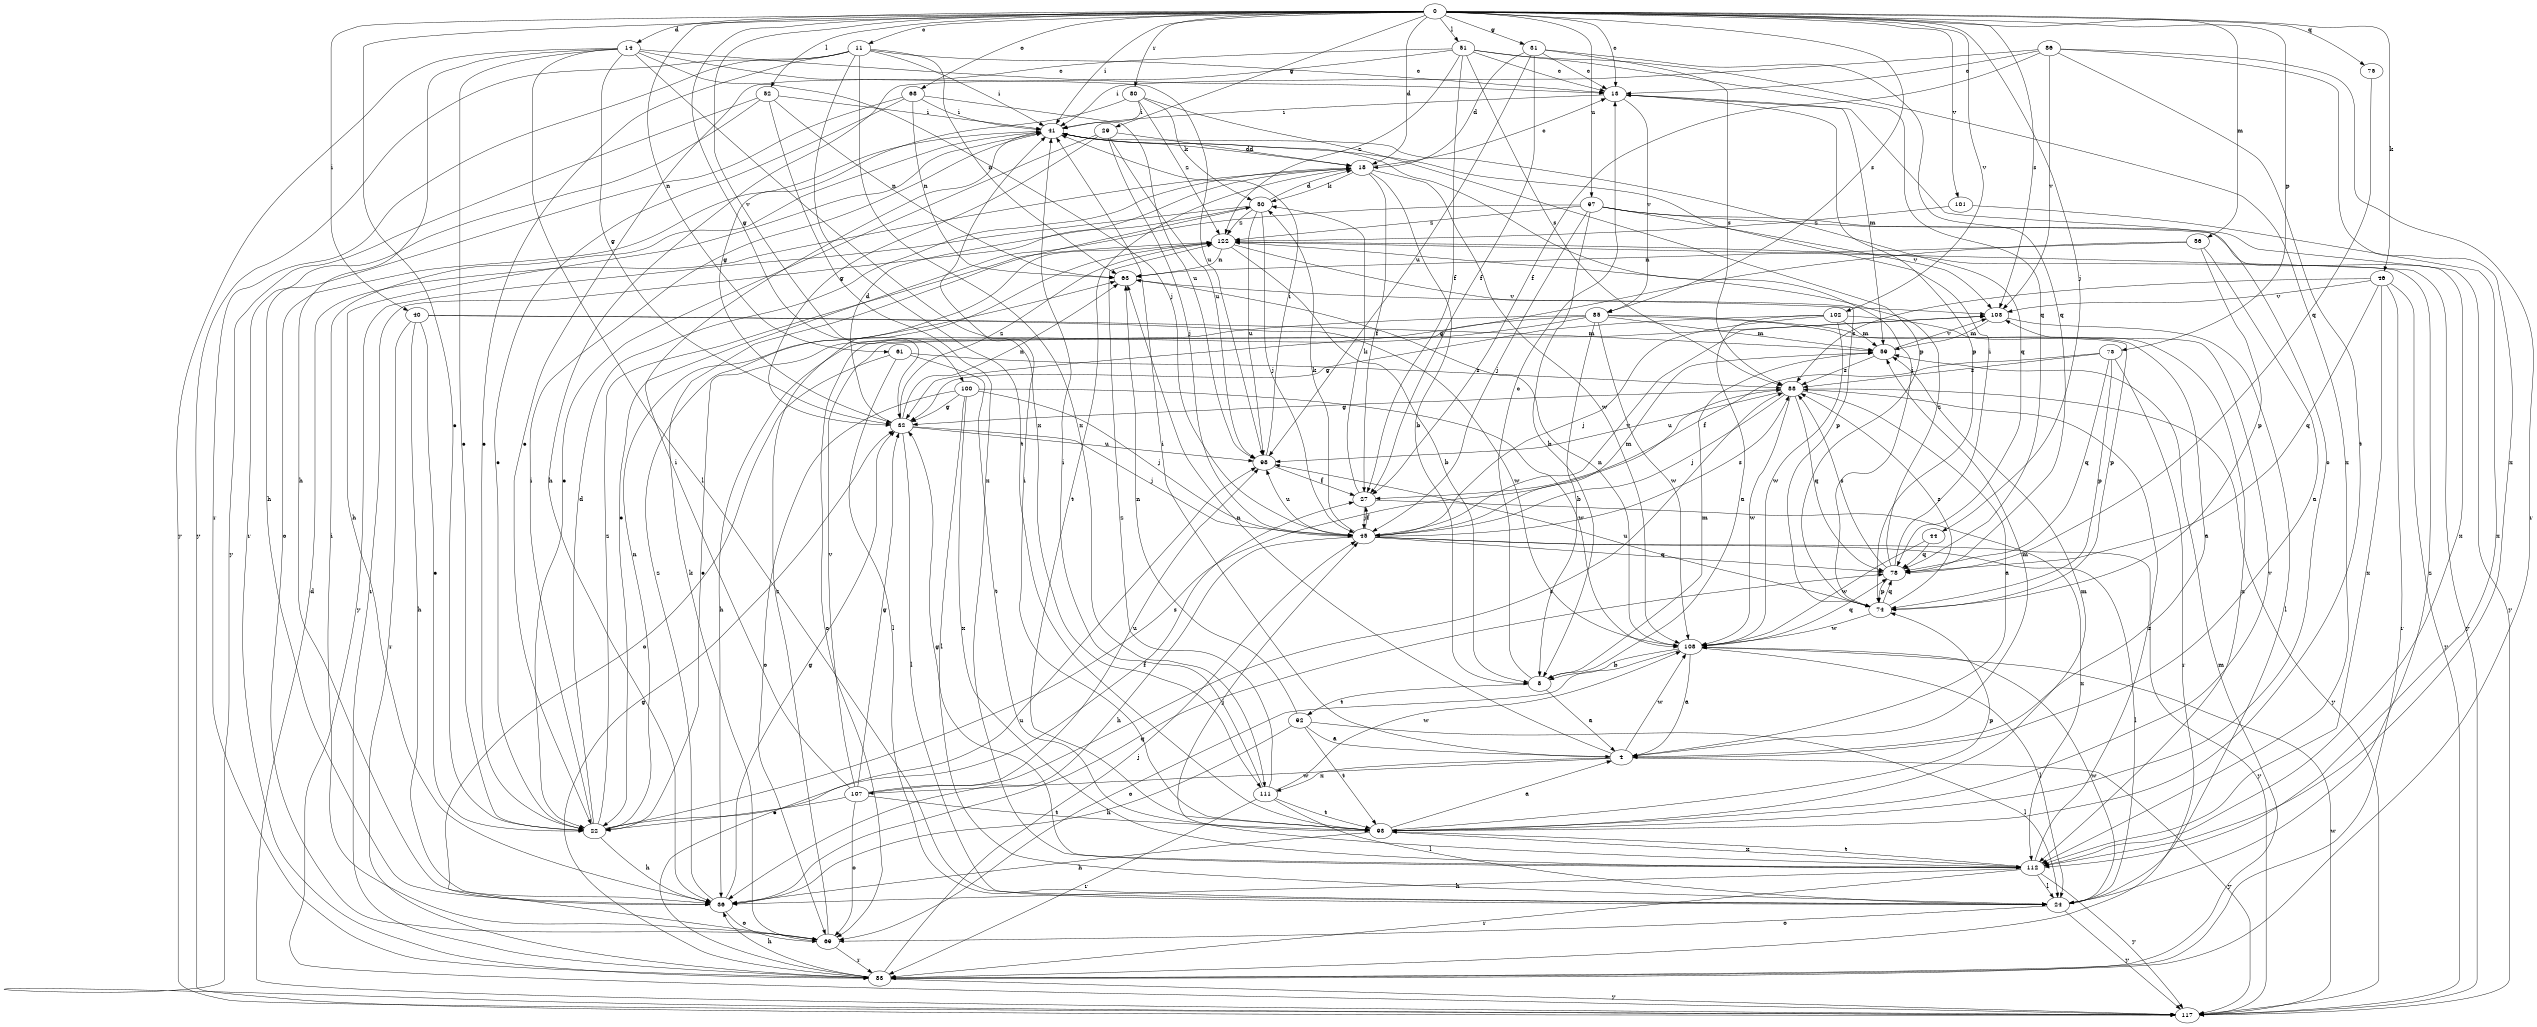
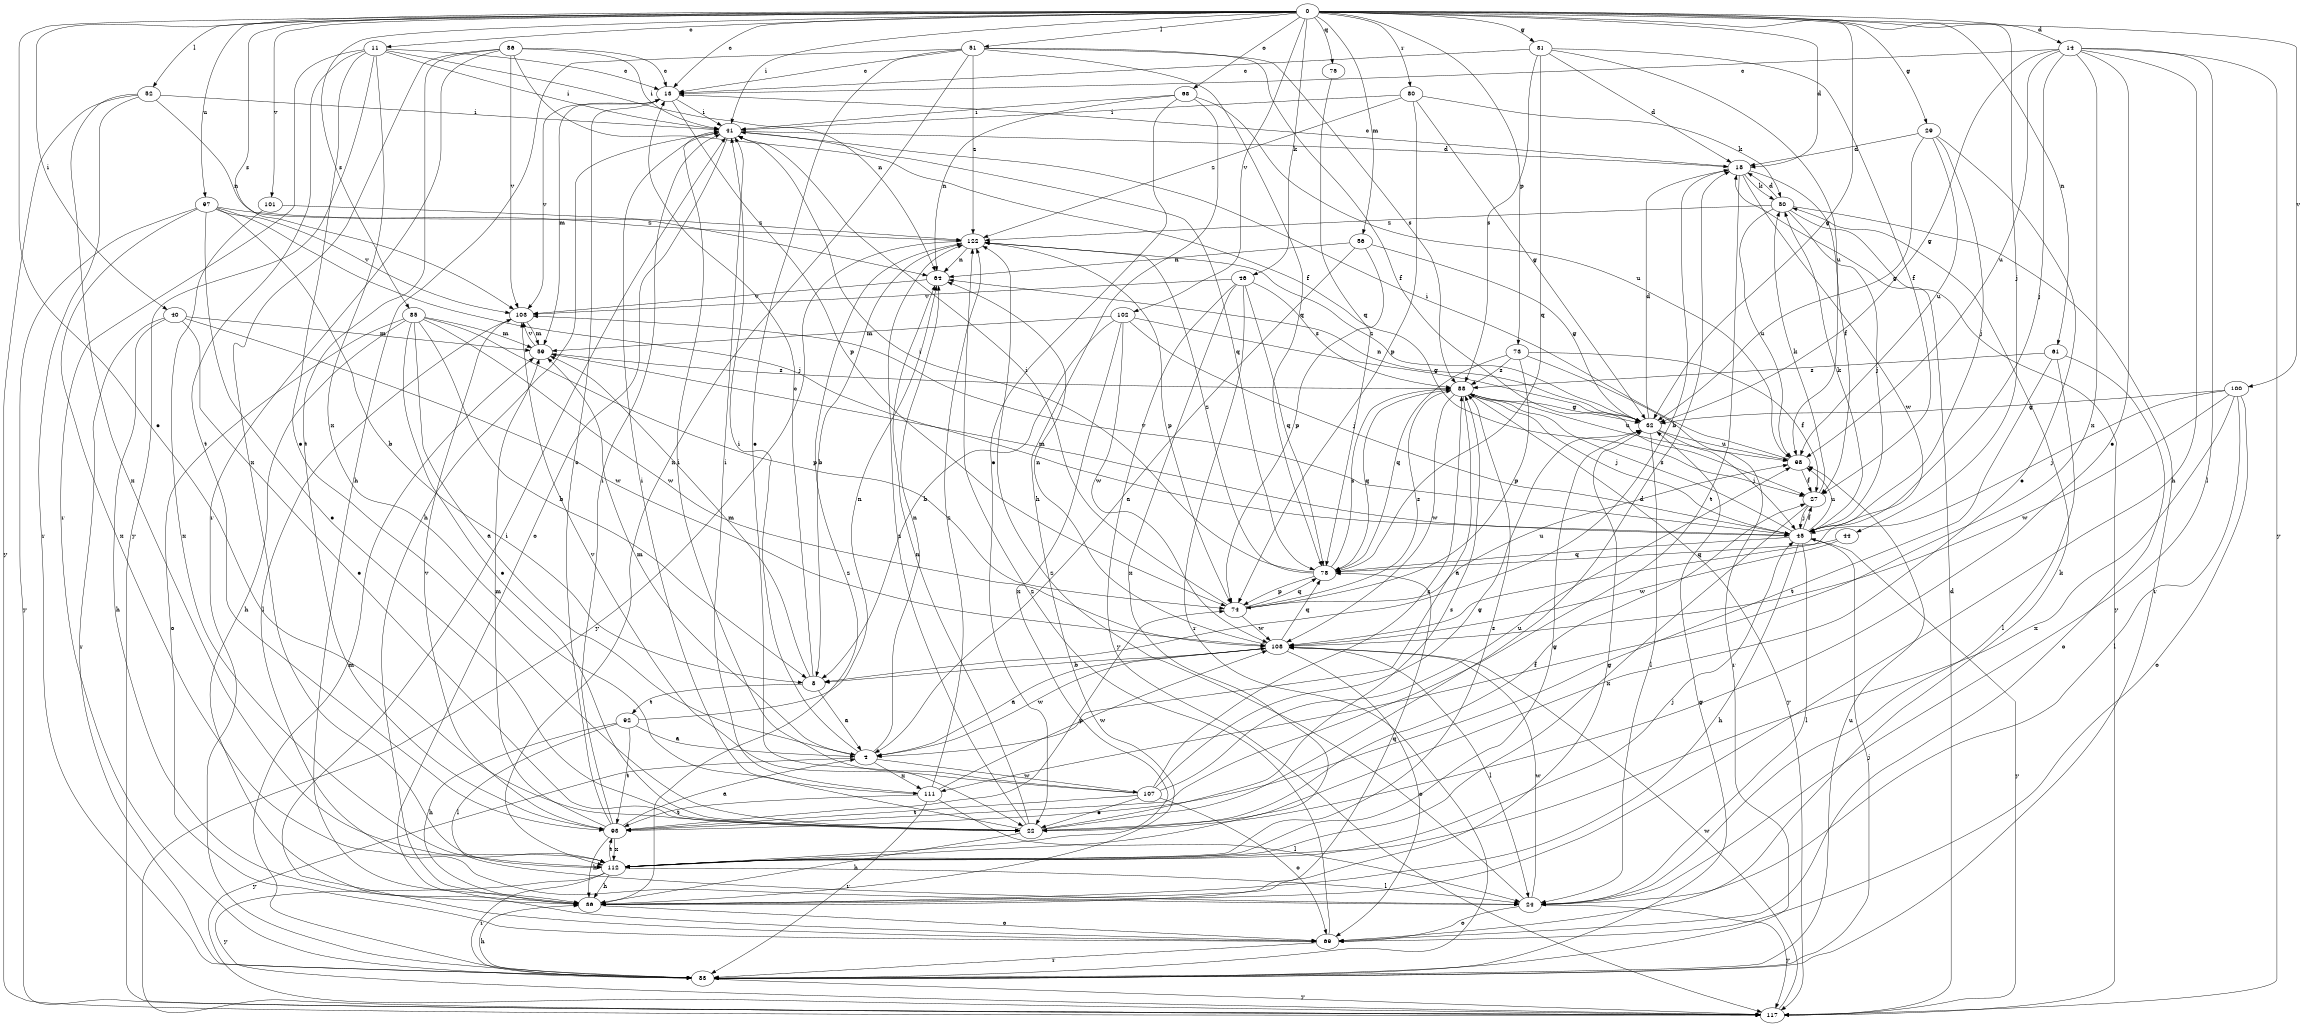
(1647, 210) -> (543, 154)
(1125, 278) -> (938, 278)
(1743, 499) -> (926, 499)
